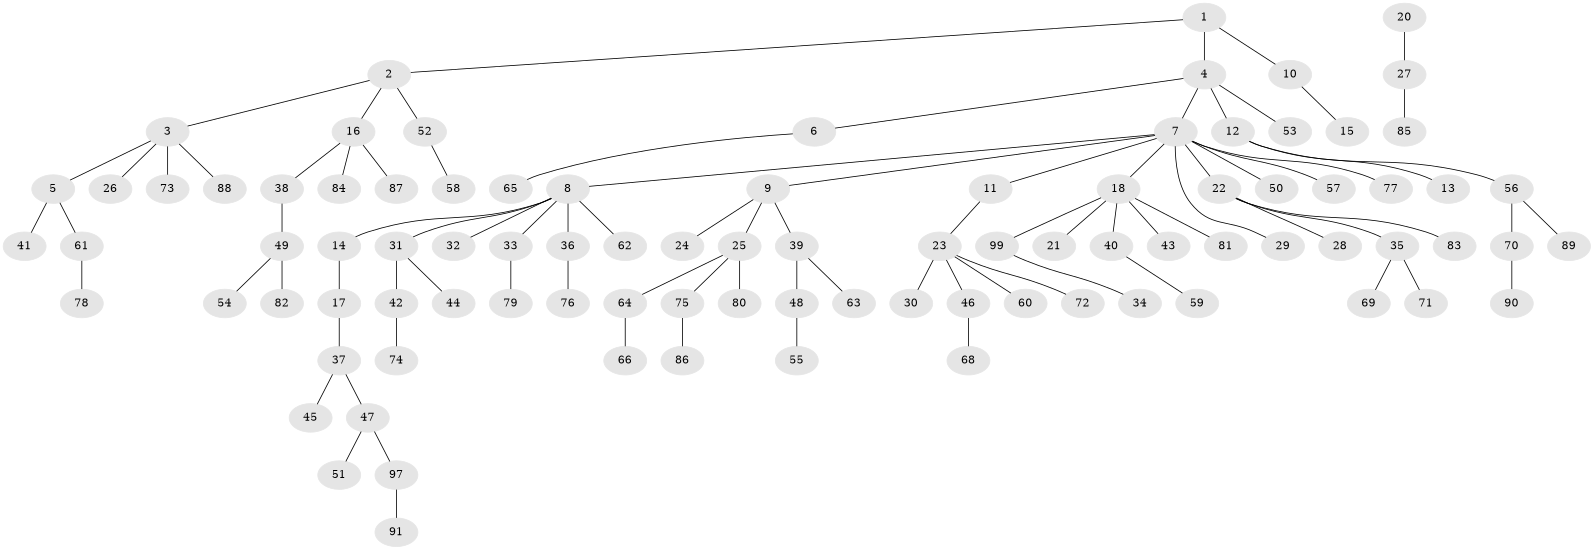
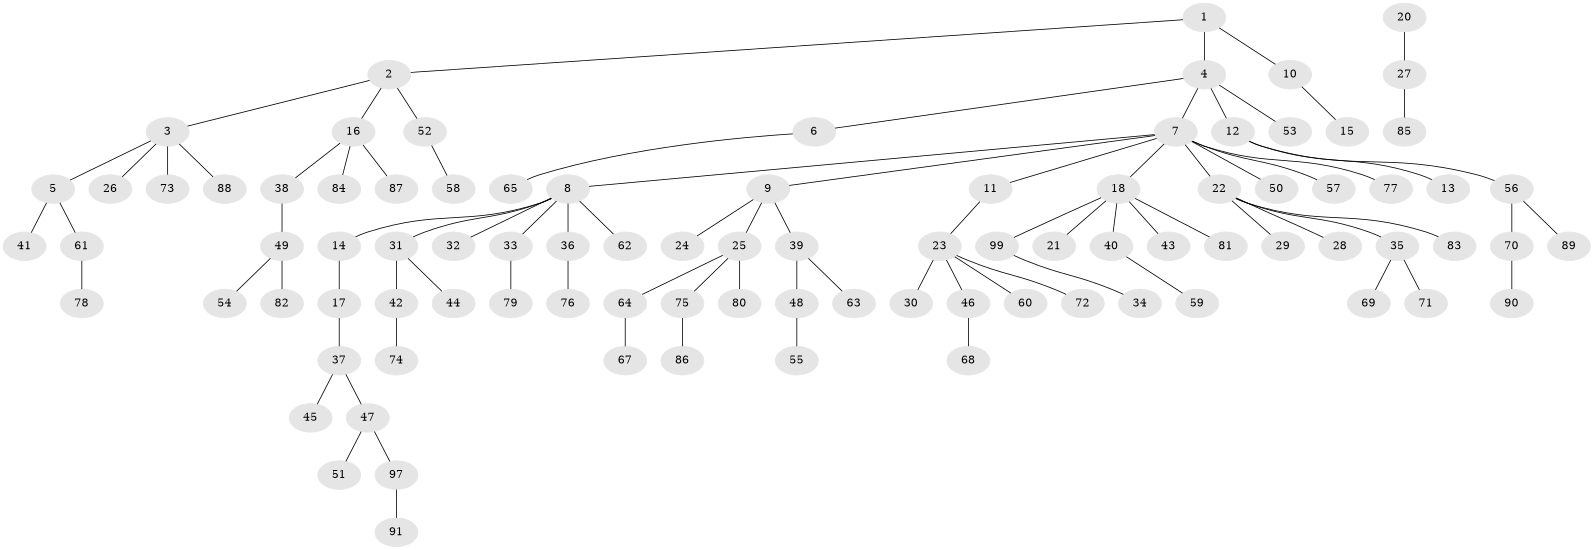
(1199, 212) -> (1251, 218)
(625, 361) -> (625, 361)
